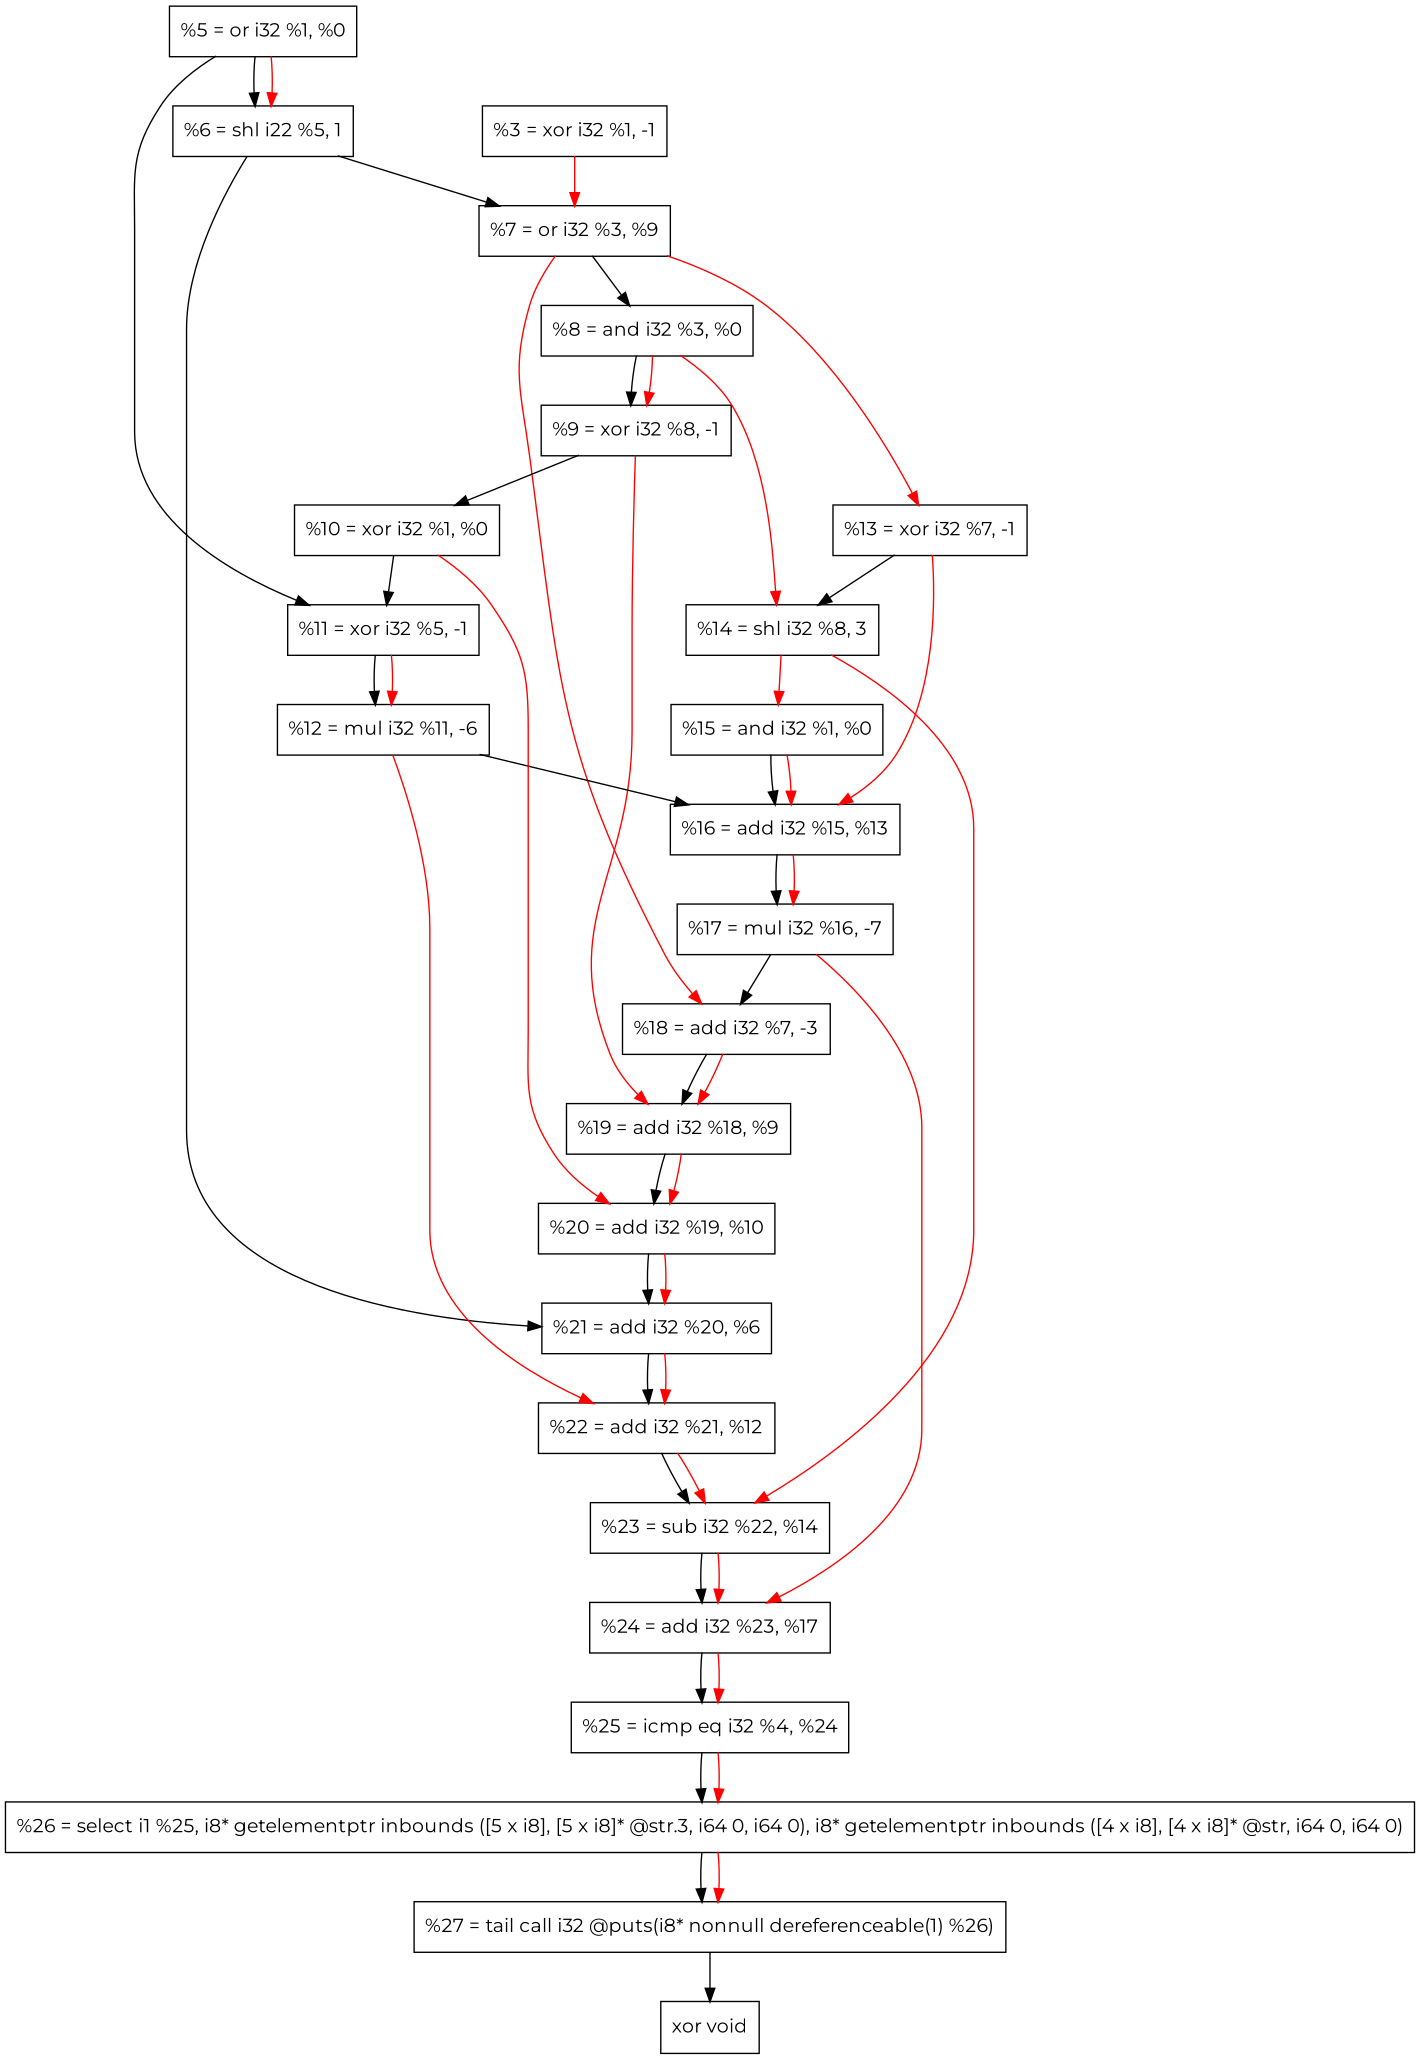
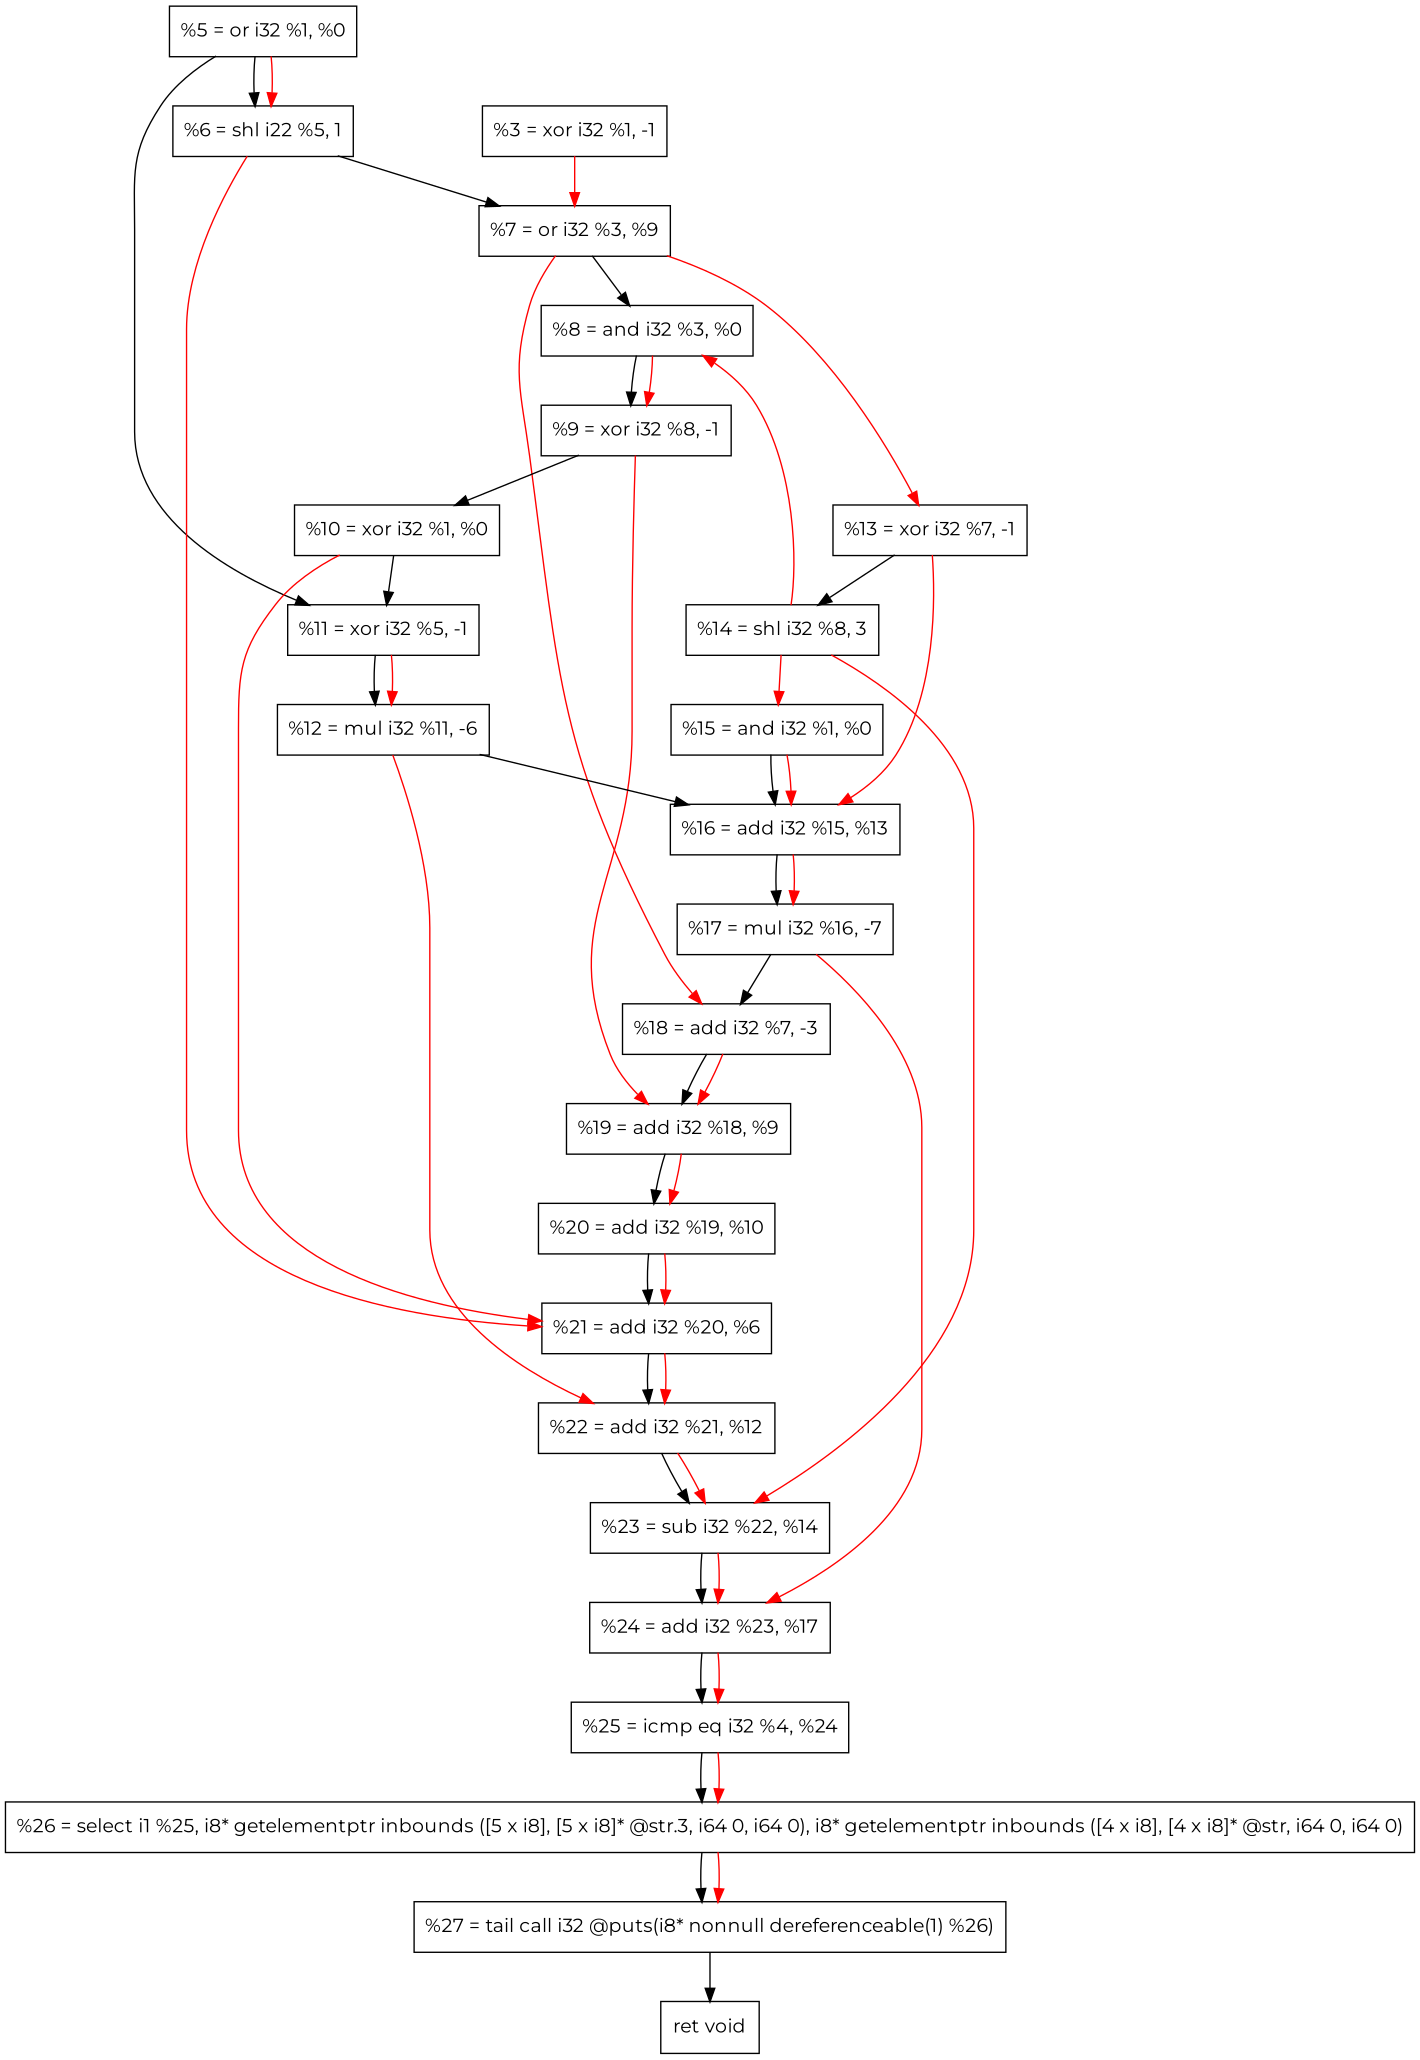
(756, 461) -> (783, 473)
(187, 853) -> (187, 853)
(528, 872) -> (238, 1011)
(710, 2027) -> (710, 2027)
